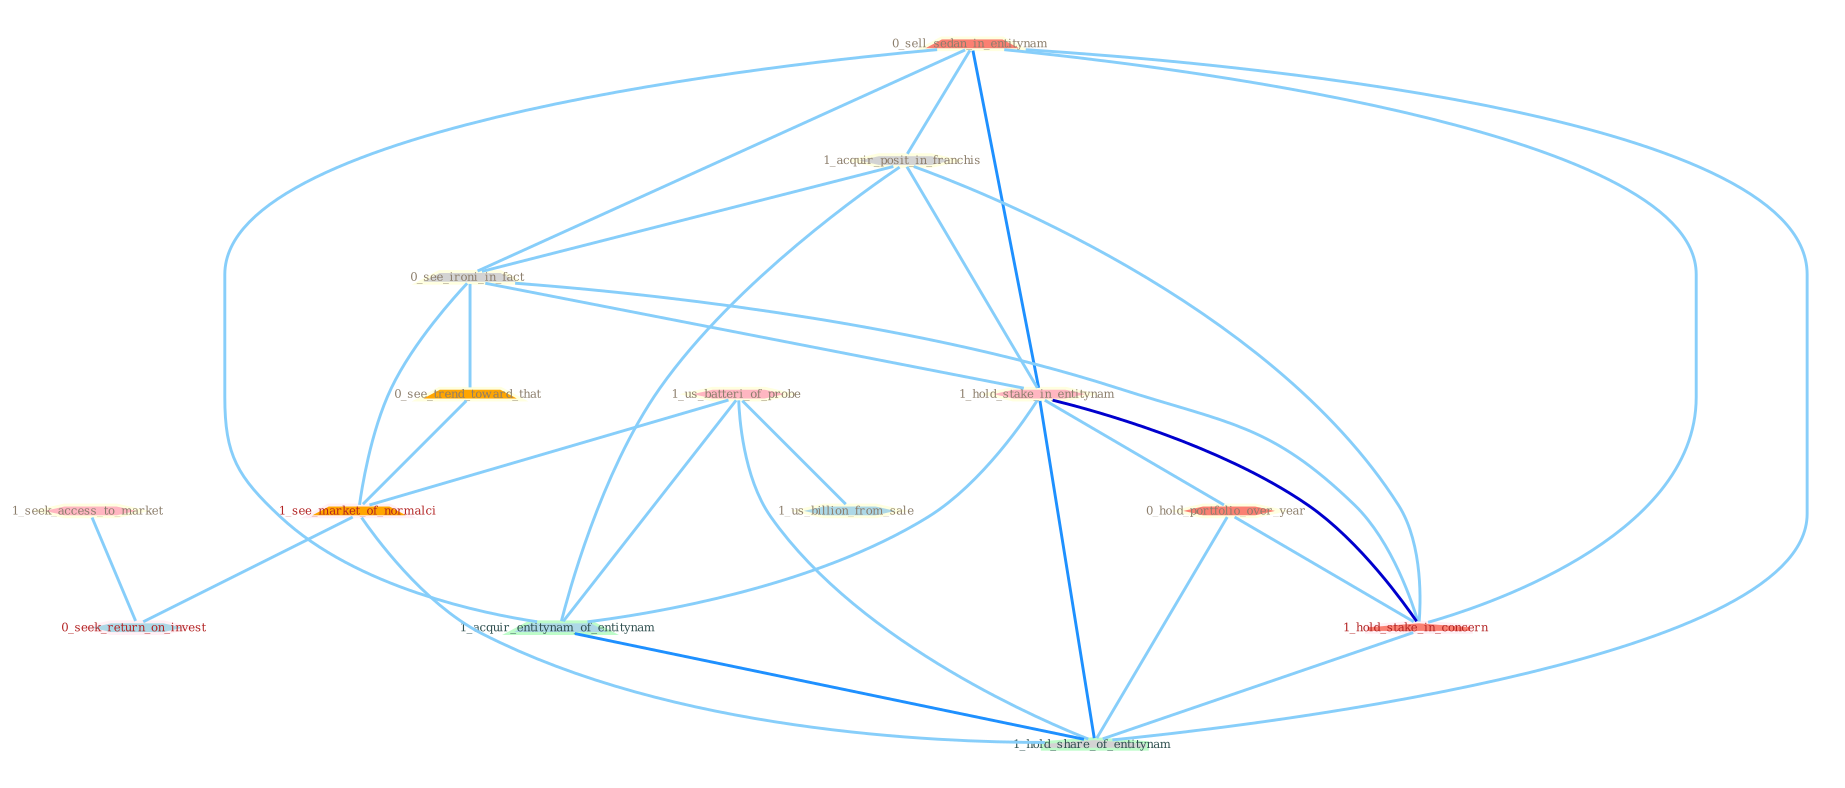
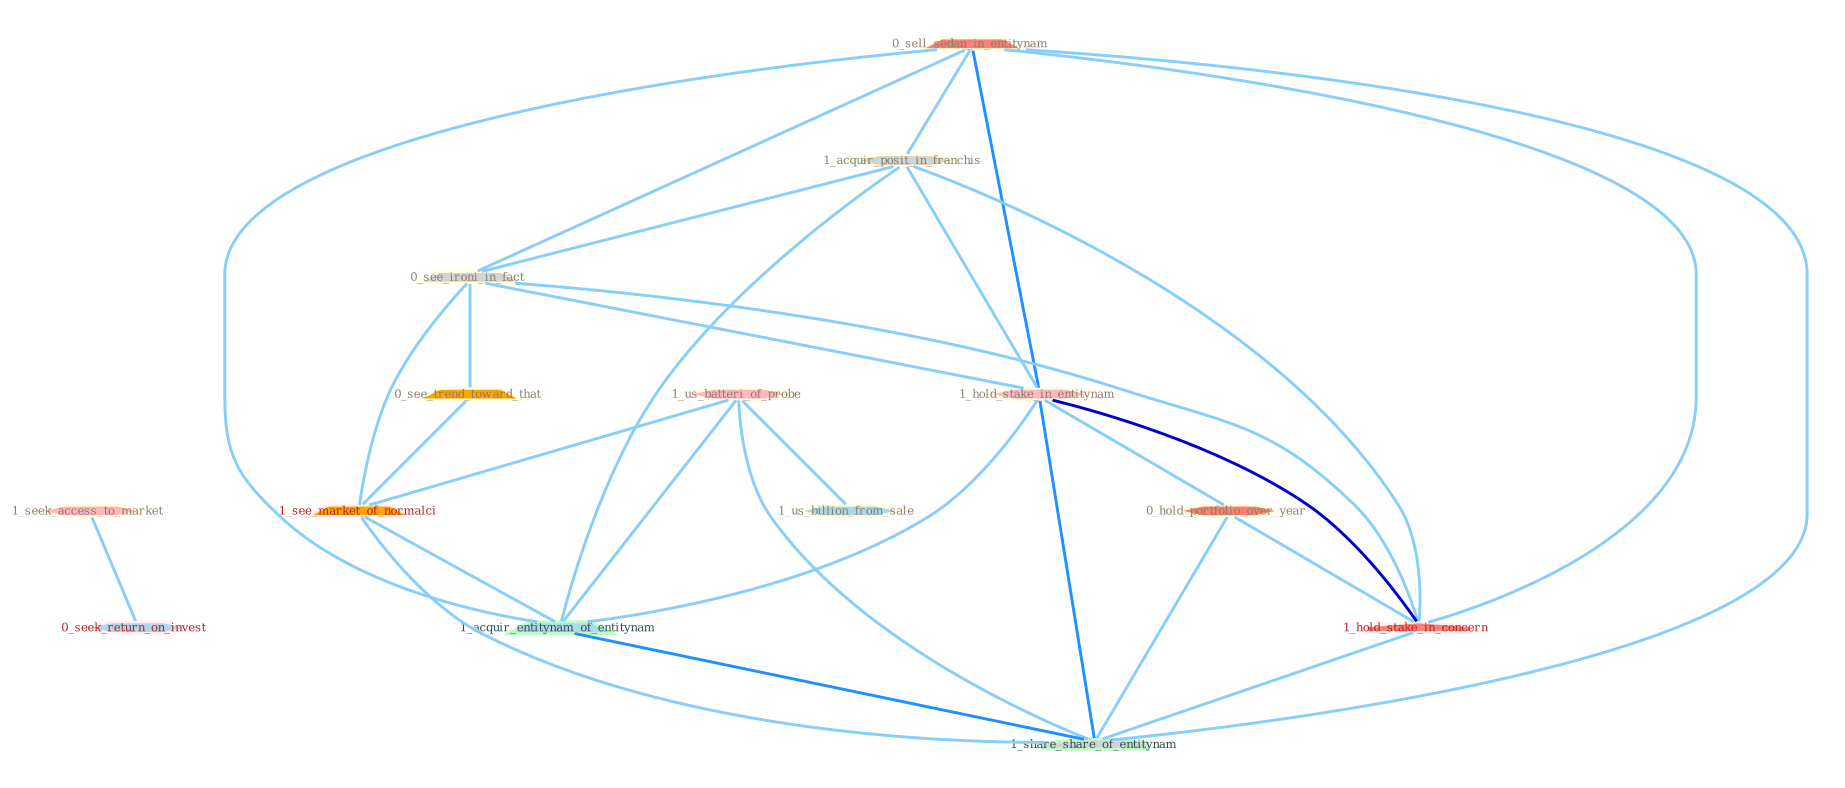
(248, 569) -> (460, 569)
(1095, 744) -> (1095, 744)
